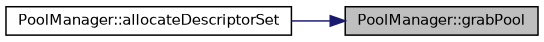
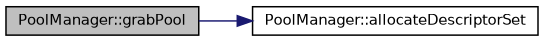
(311, 21) -> (218, 21)
